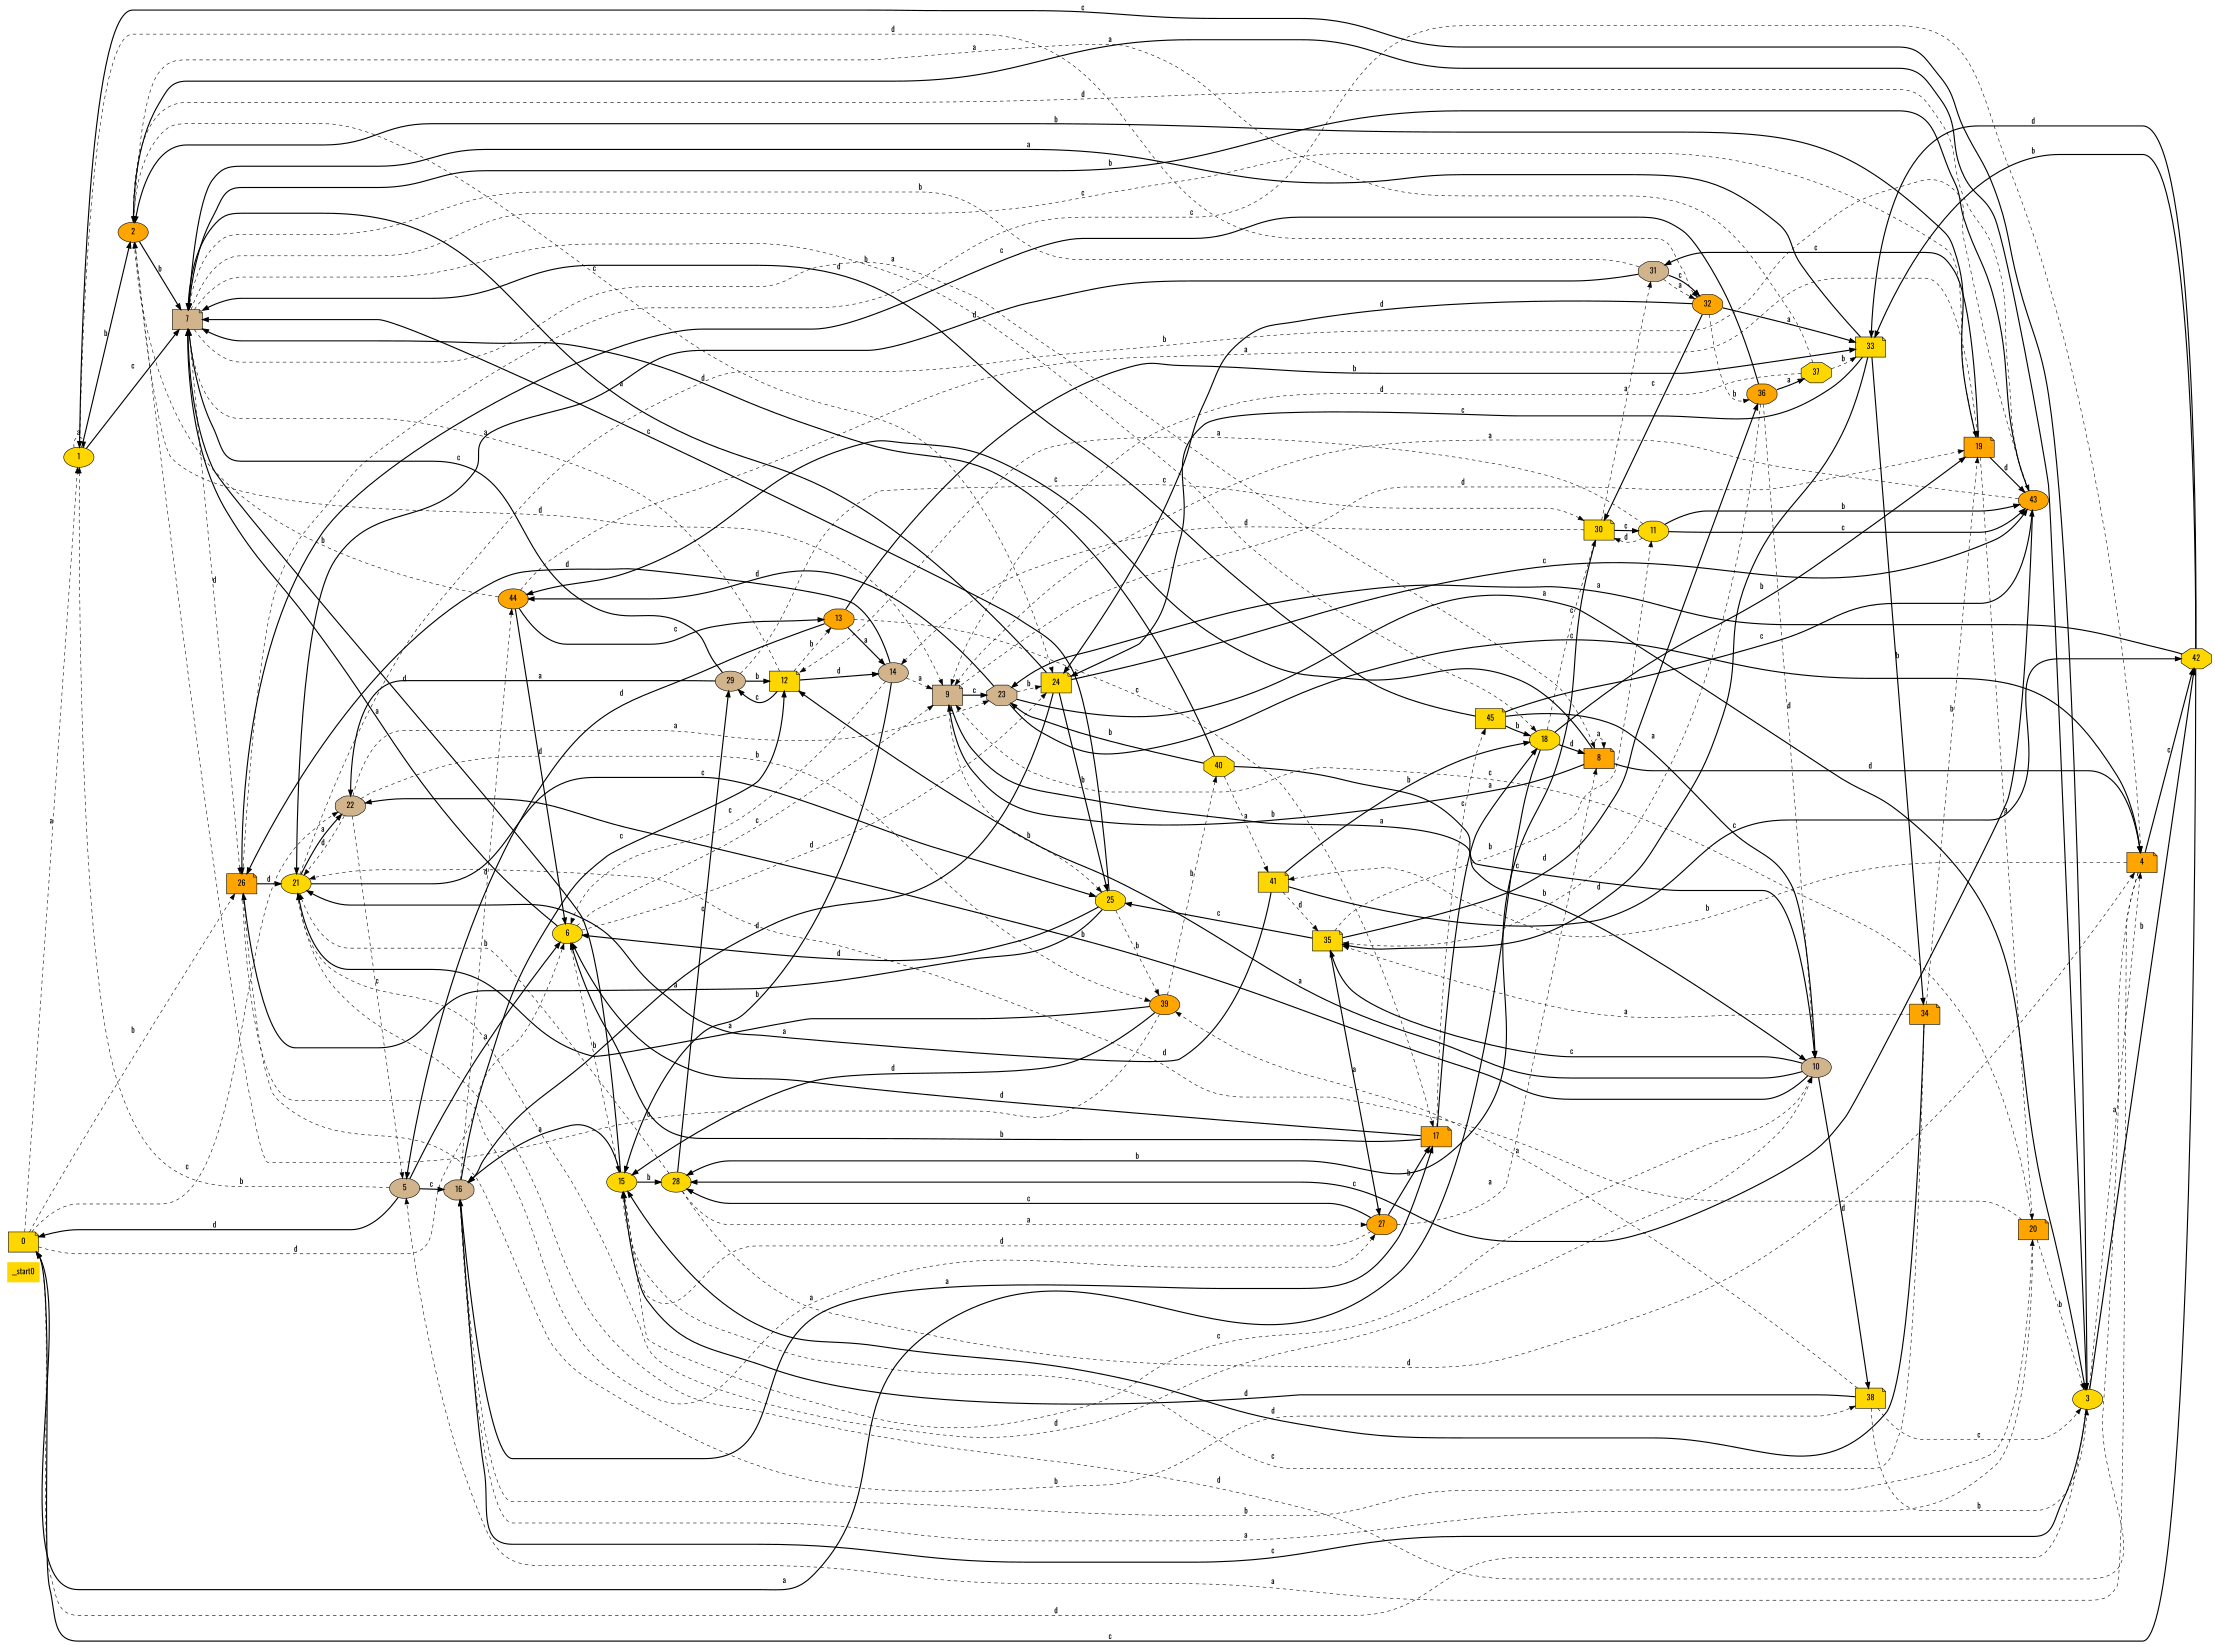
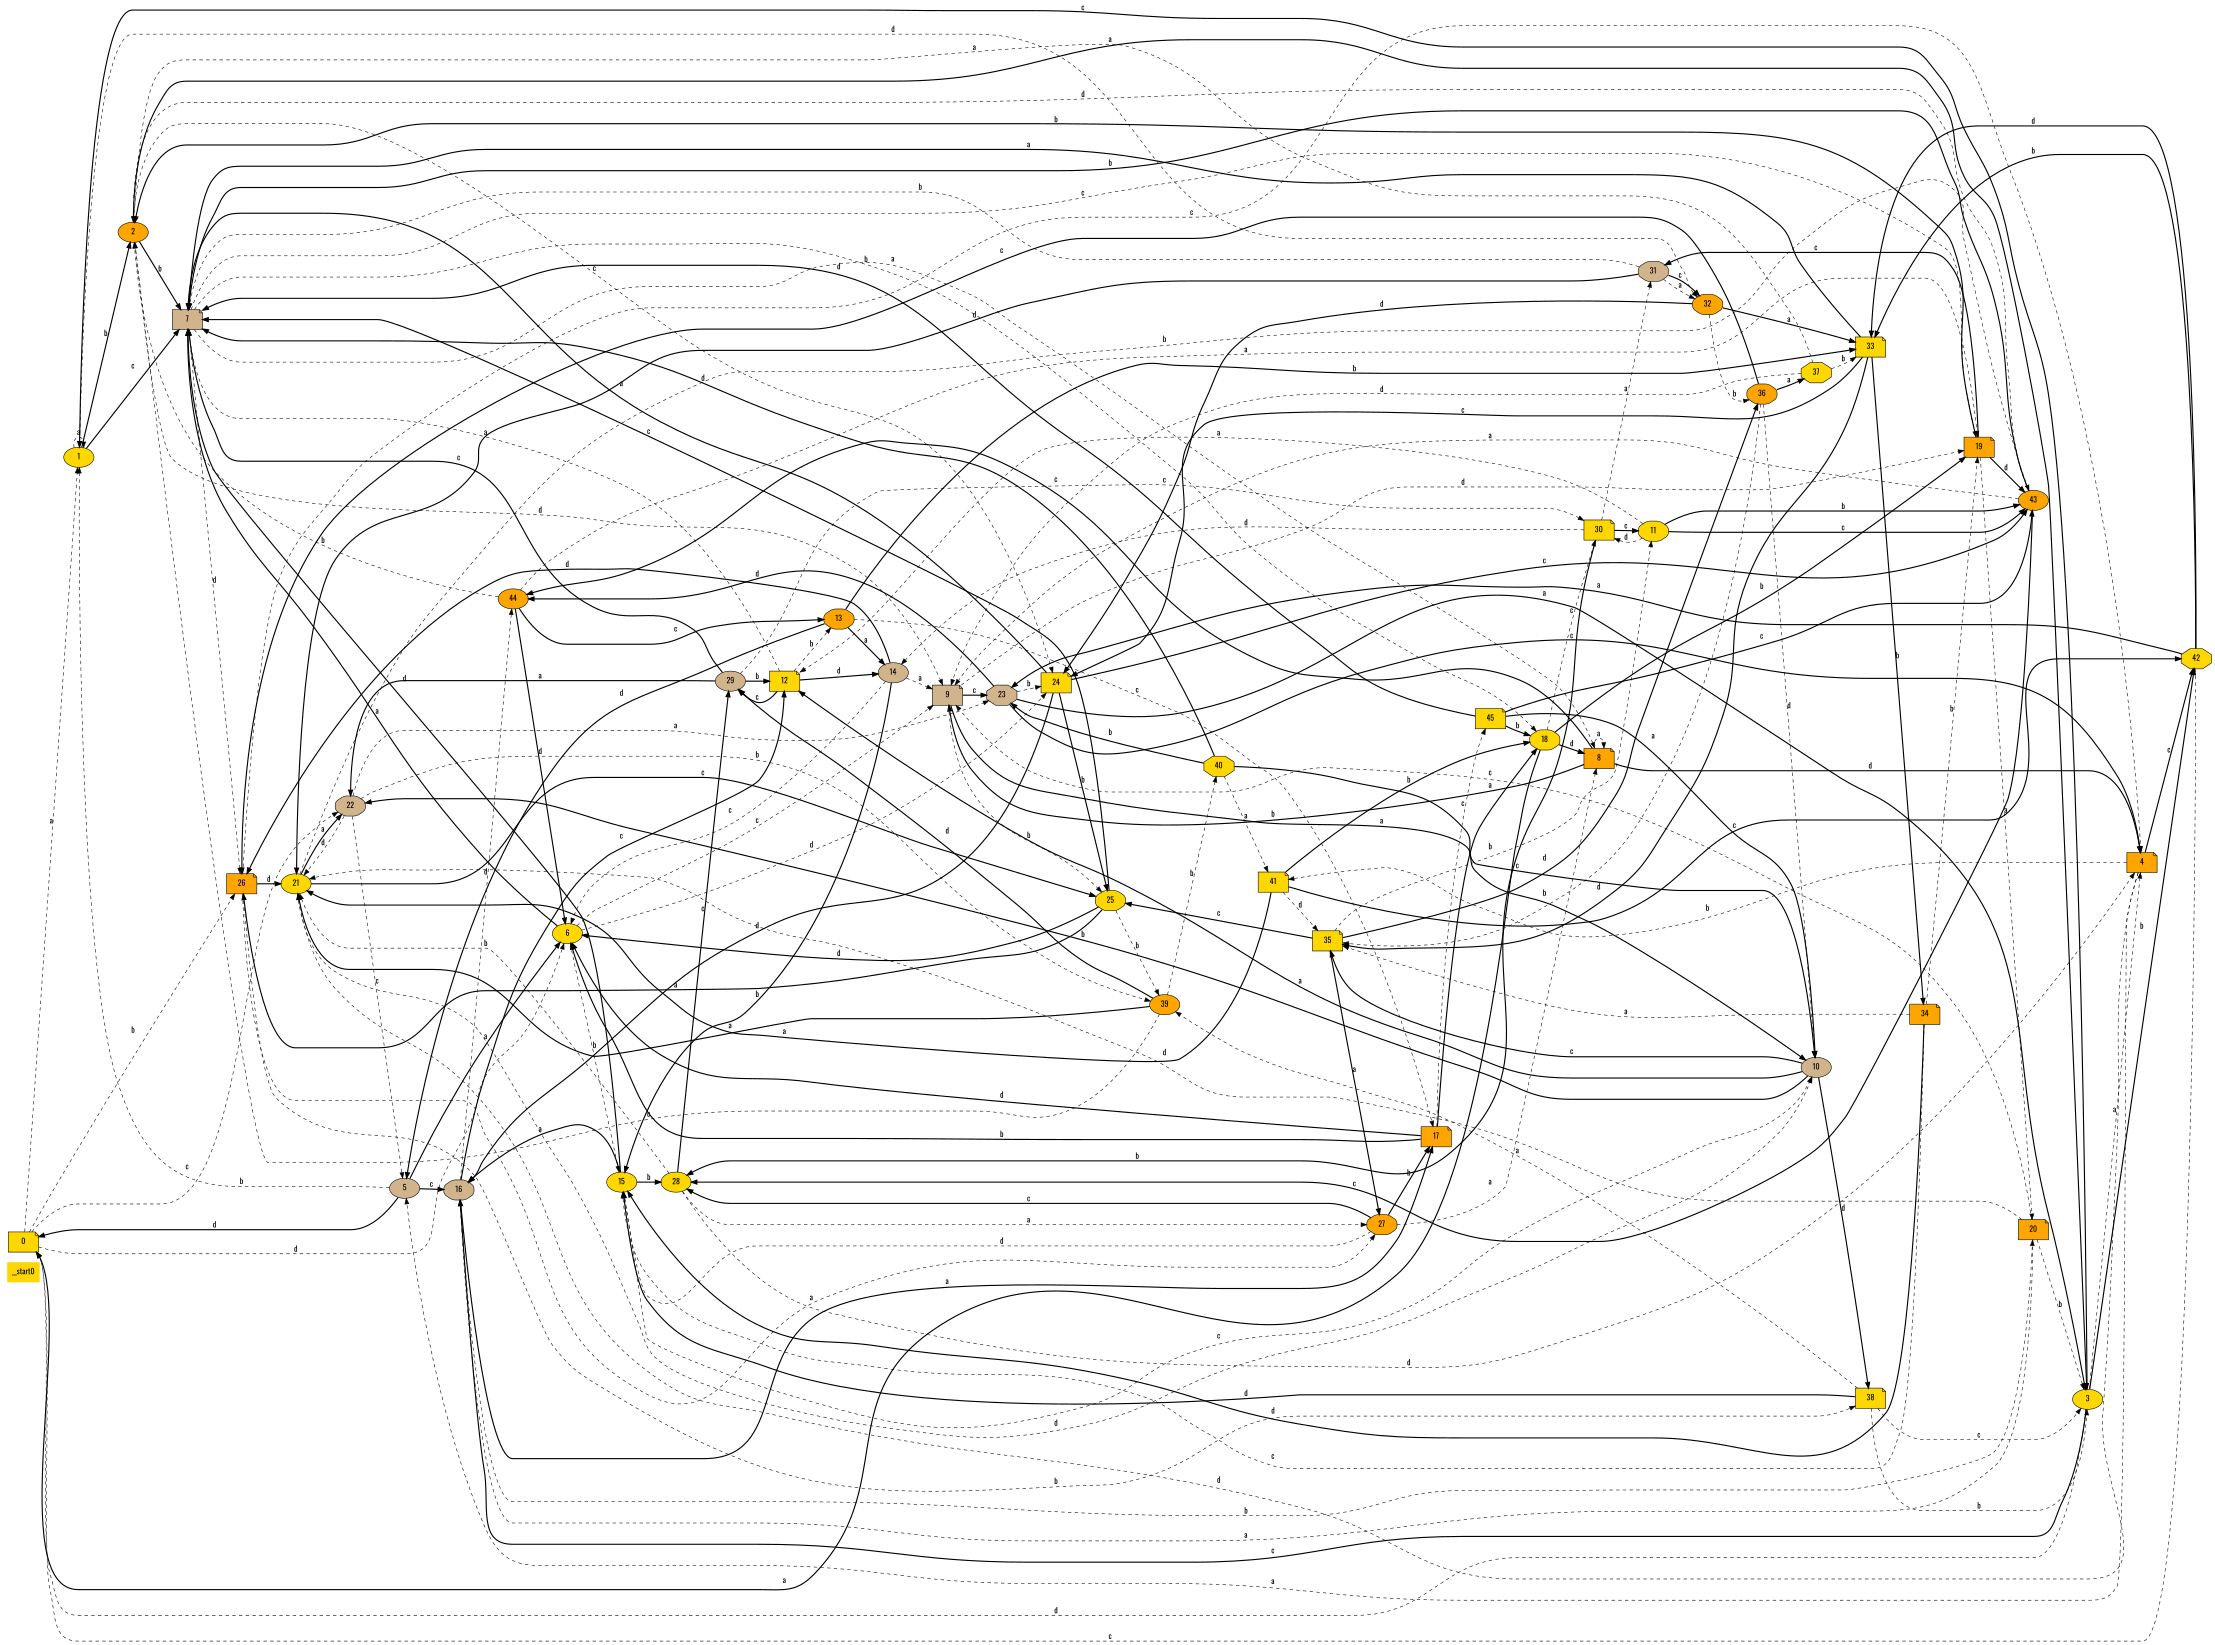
(1657, 410) -> none
(892, 1074) -> (947, 848)
(1400, 1641) -> (1400, 1641)
